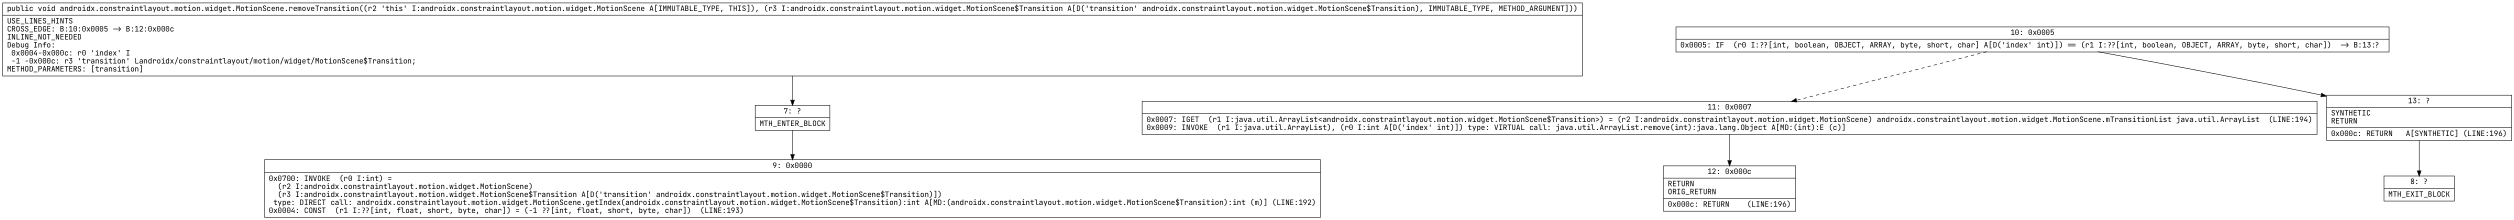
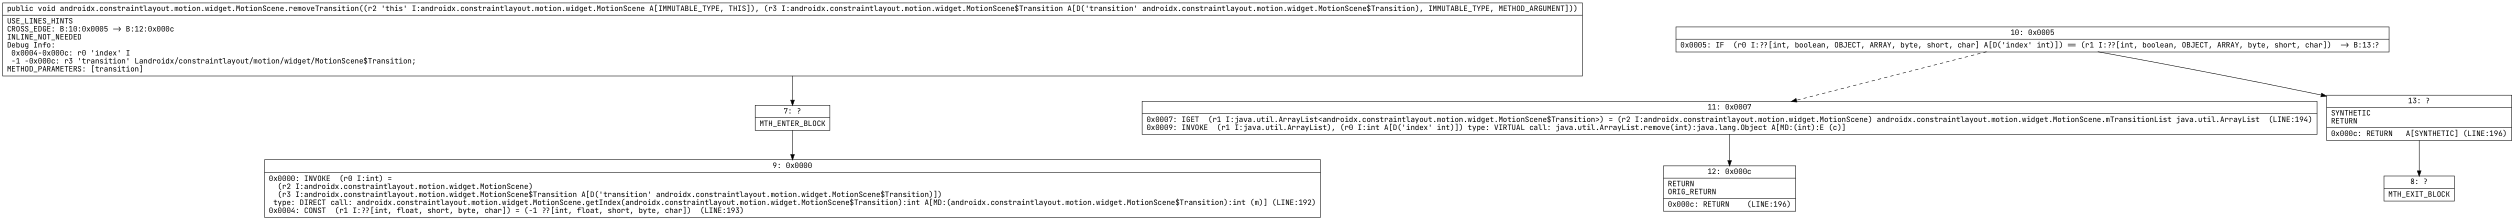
(333, 179) -> (333, 179)
